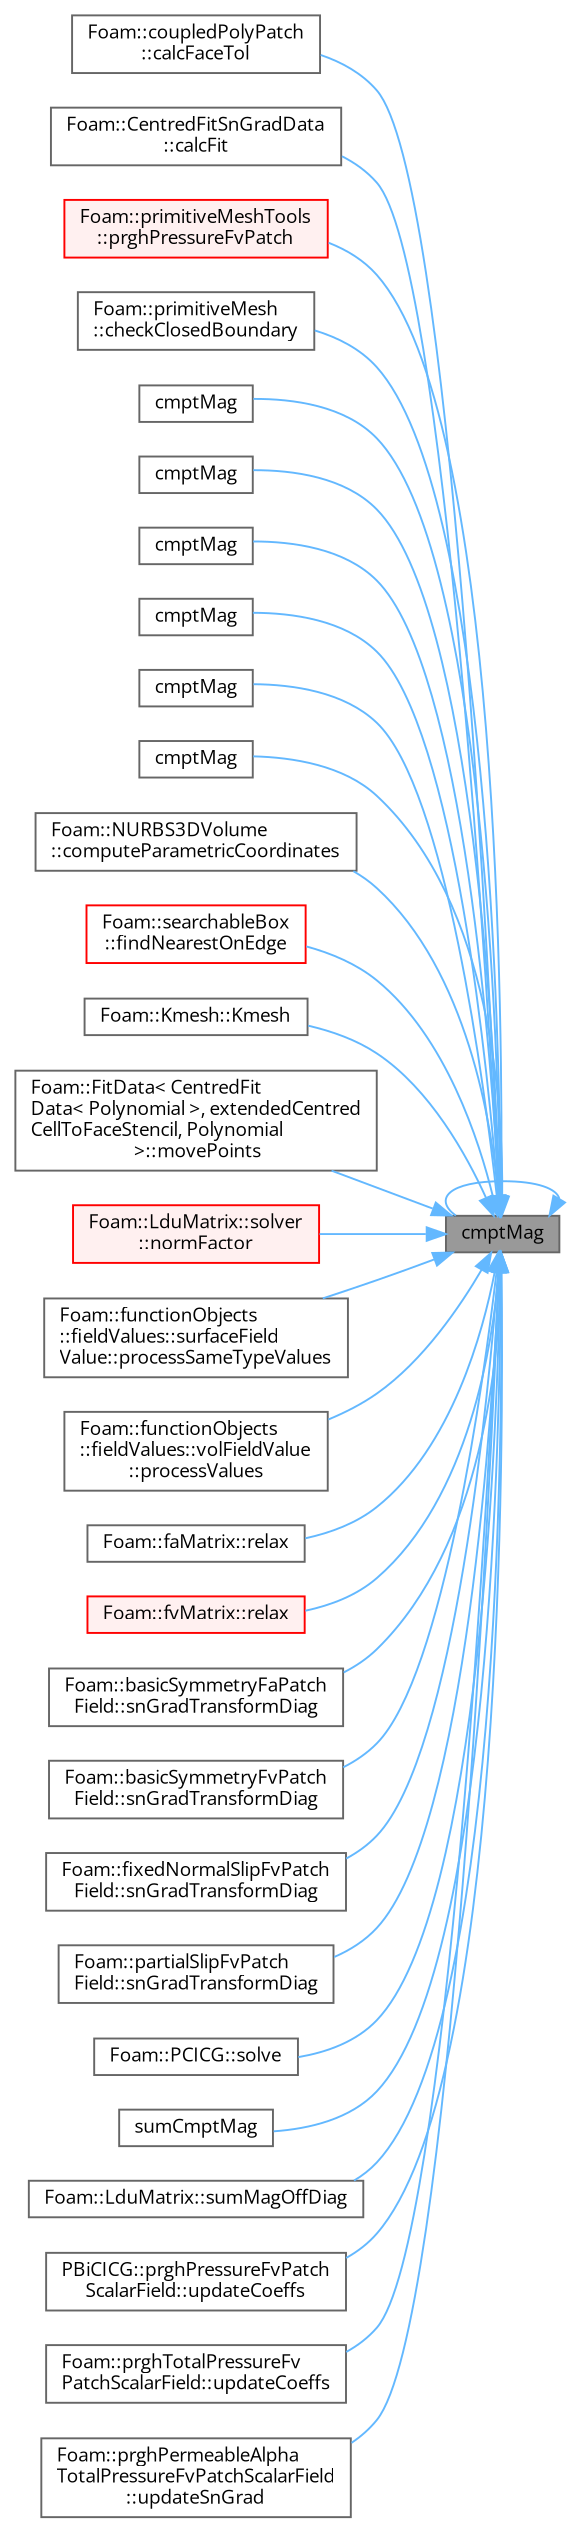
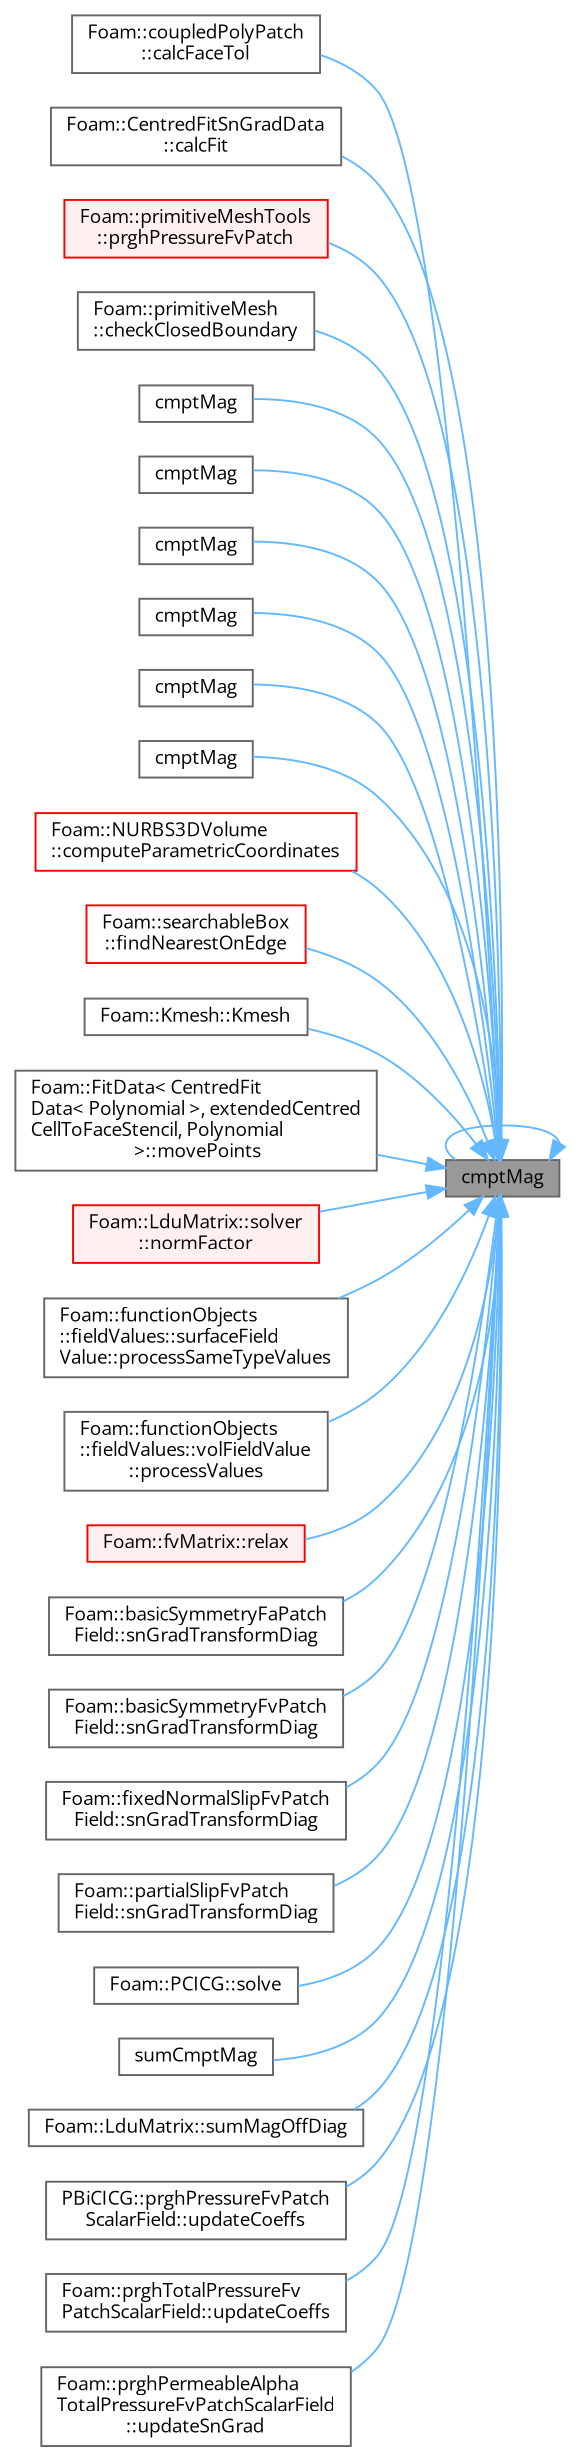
(196, 842) -> (196, 842)
(196, 1544) -> none
